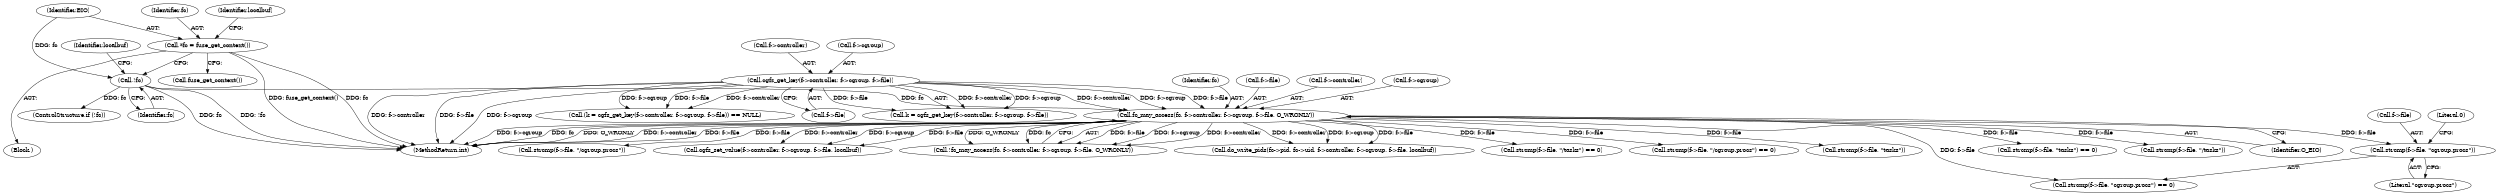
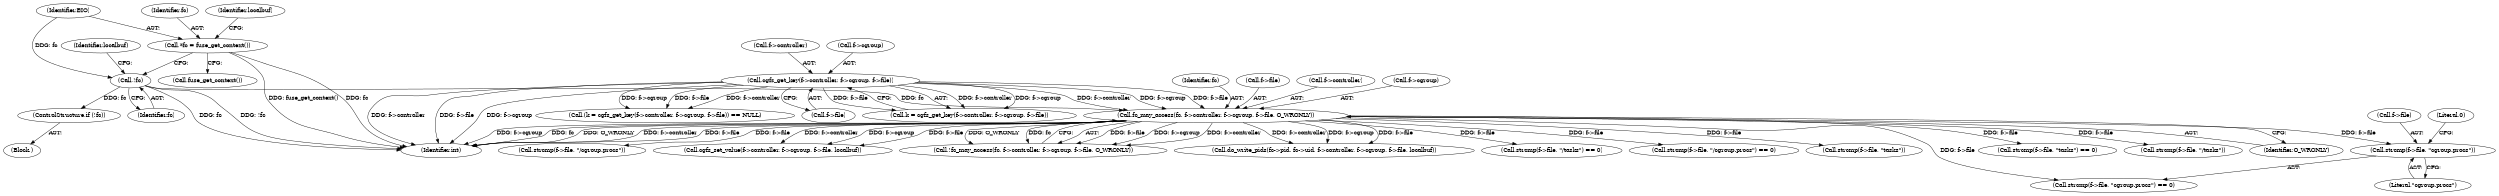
(63, 72) -> (47, 132)
none -> (879, 102)
(441, 151) -> (441, 151)
(2296, 151) -> (2296, 151)
